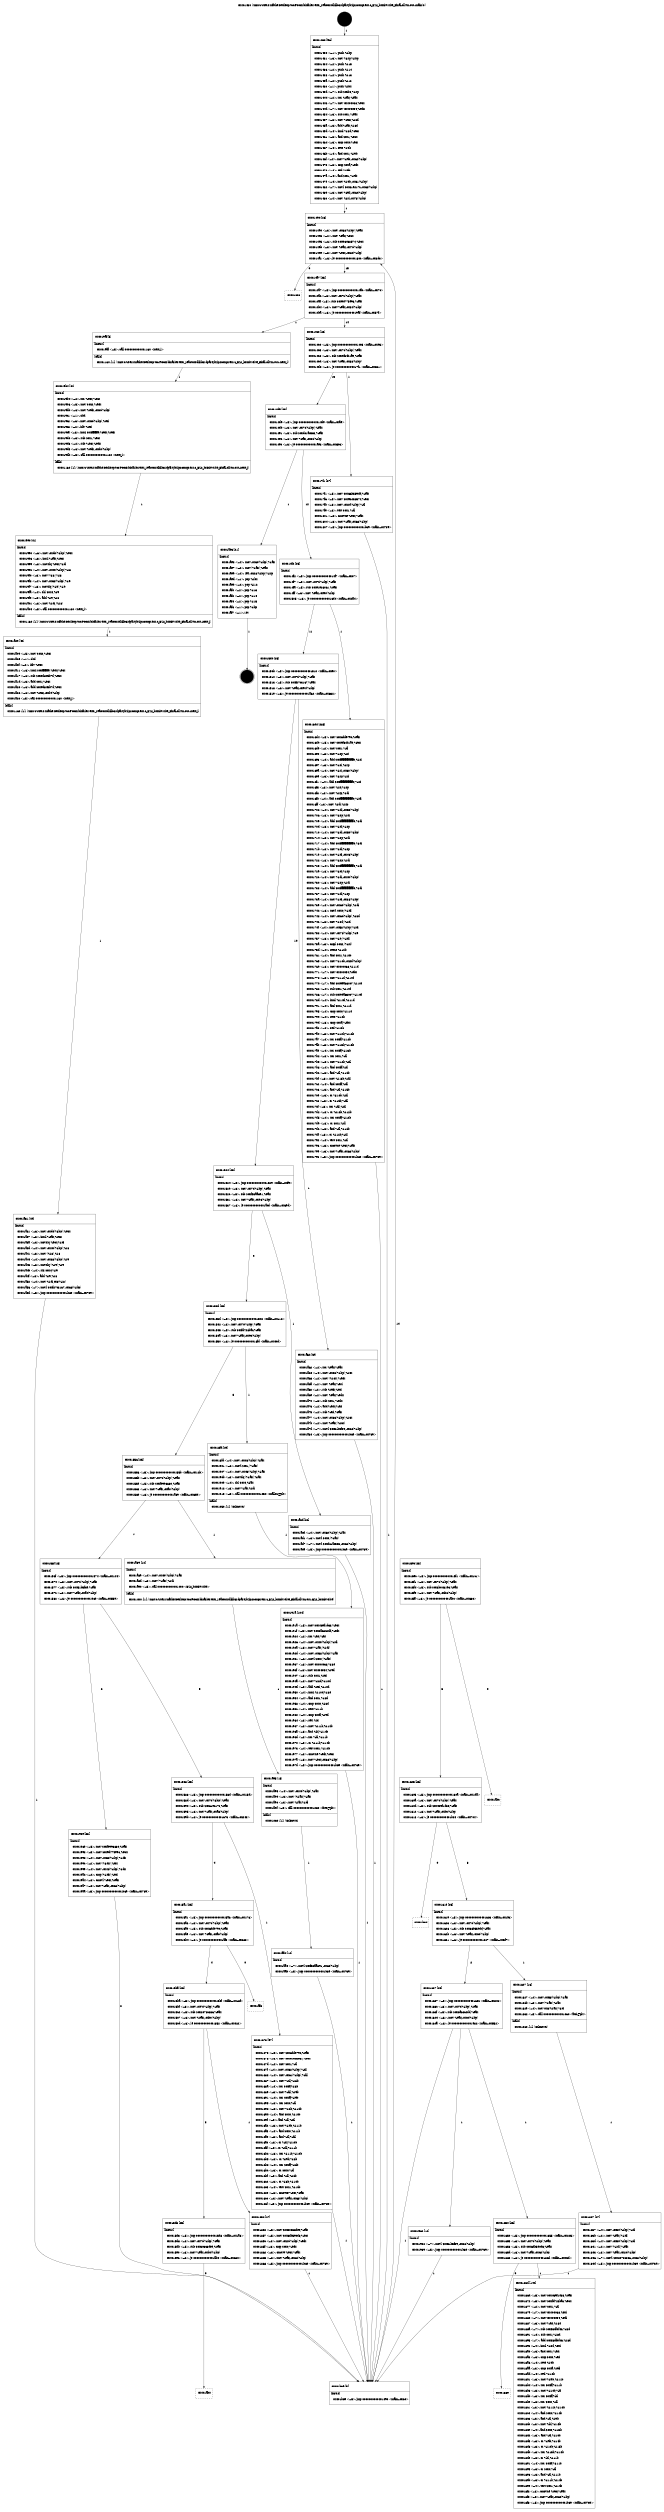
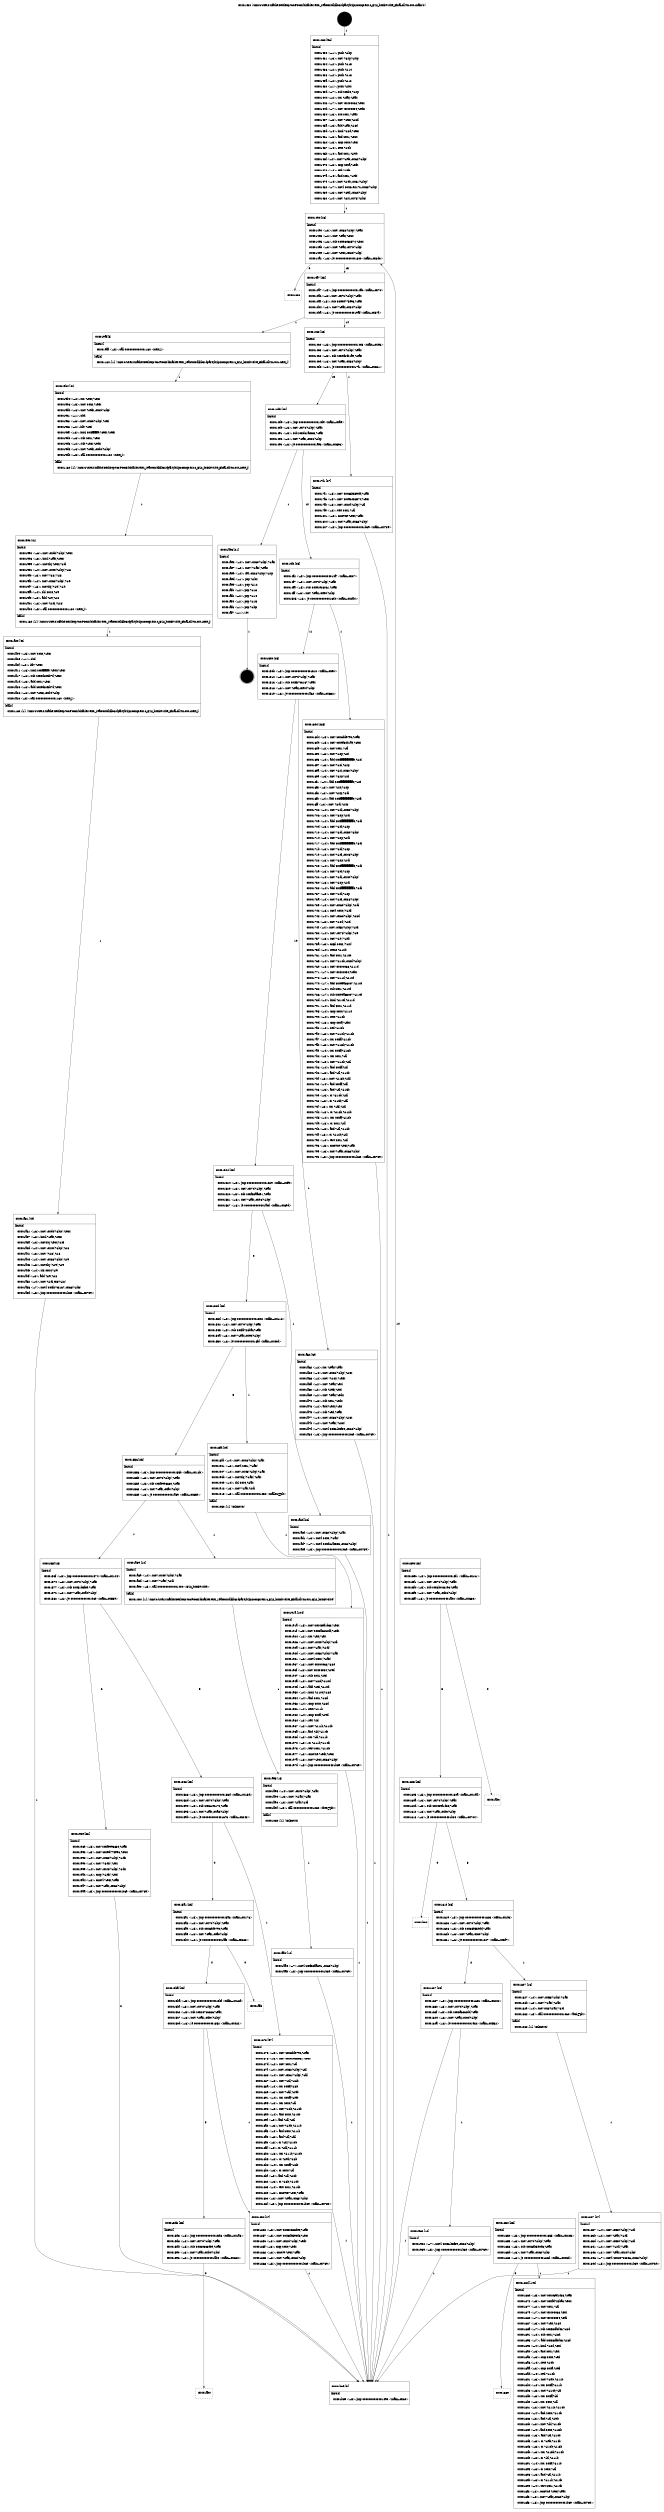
(498, 2123) -> none
